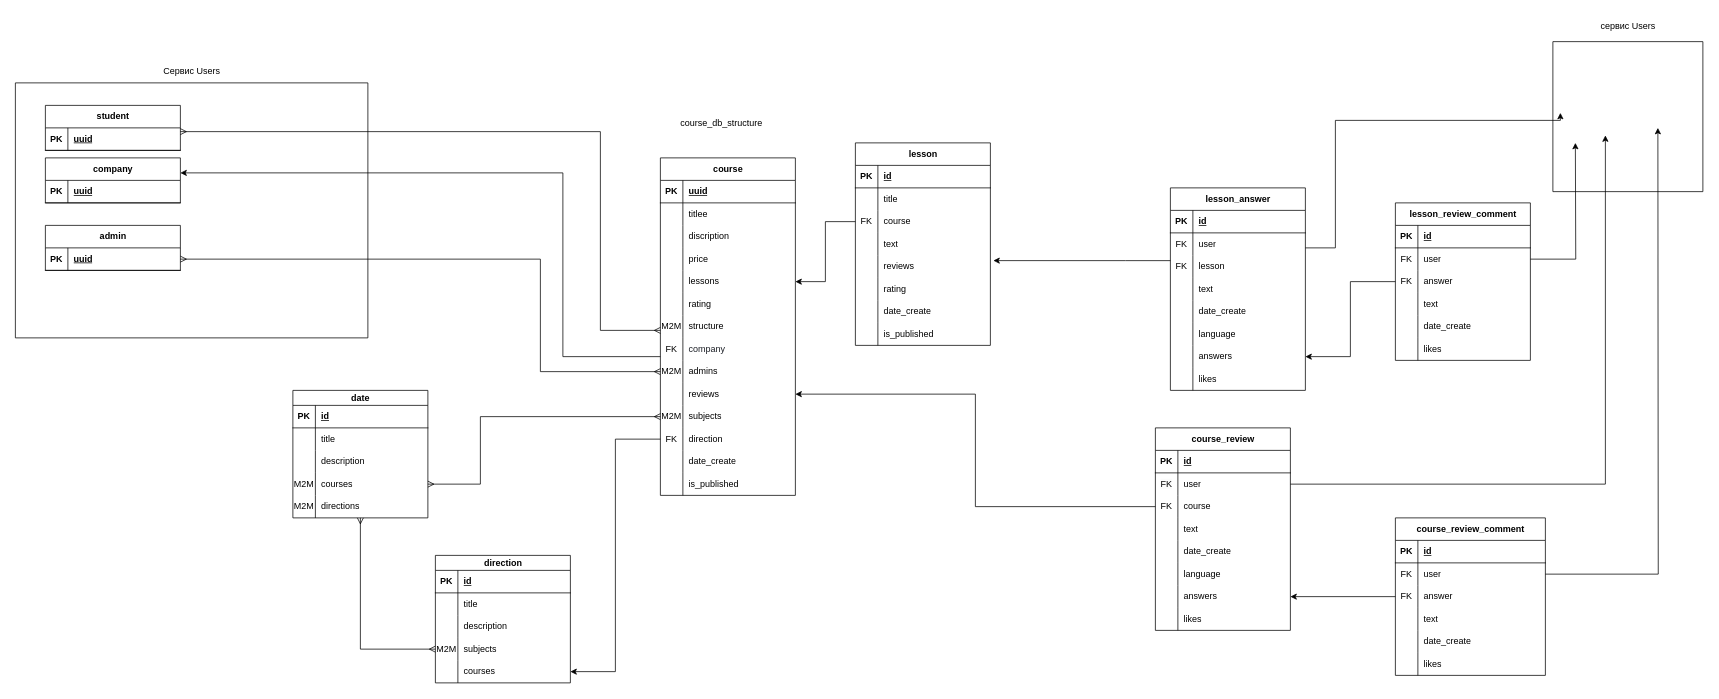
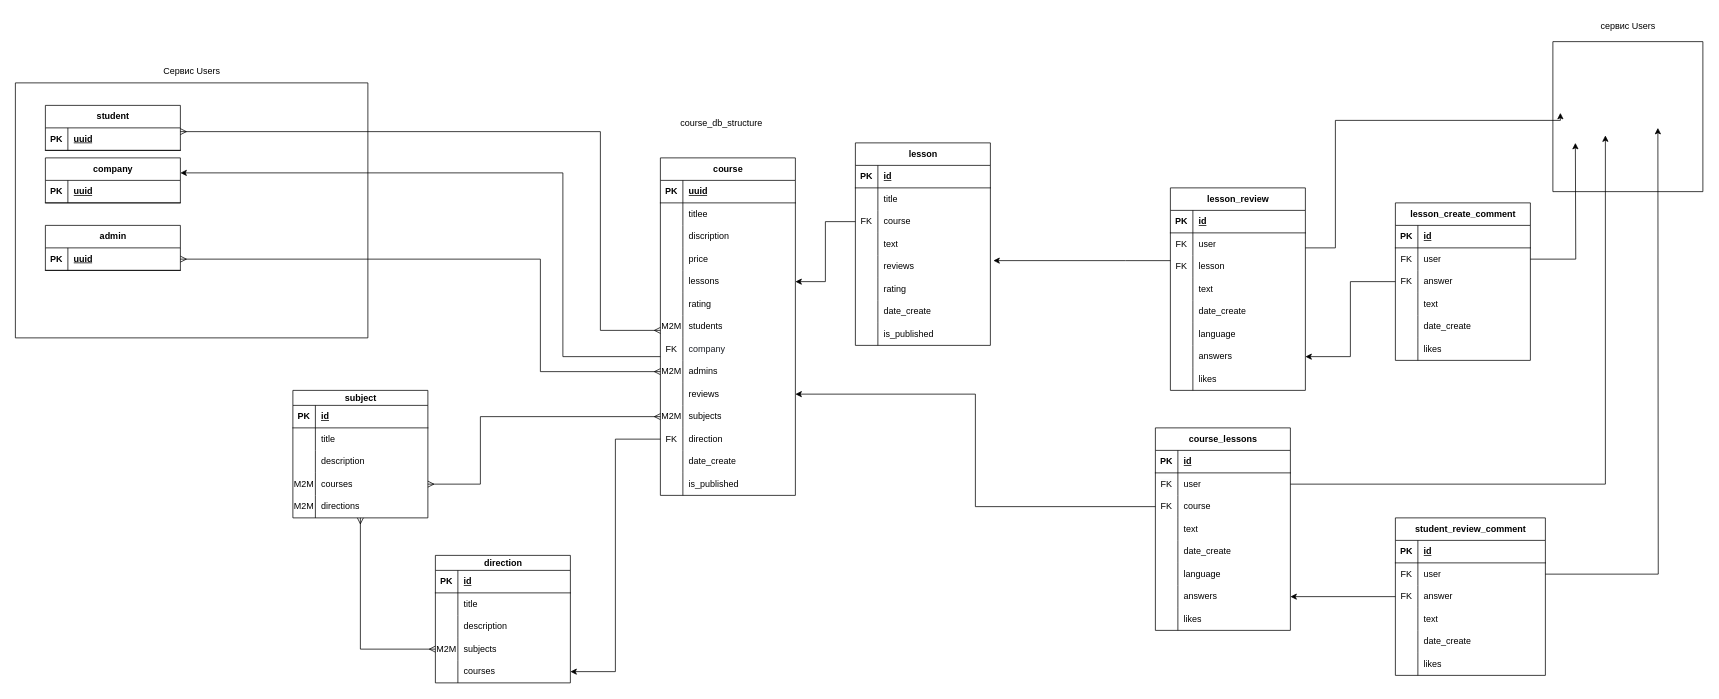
(1238, 199) -> (1238, 199)
(1463, 214) -> (1463, 214)
(712, 327) -> (709, 327)
(361, 398) -> (361, 398)
(1223, 439) -> (1223, 439)
(1471, 529) -> (1471, 529)
